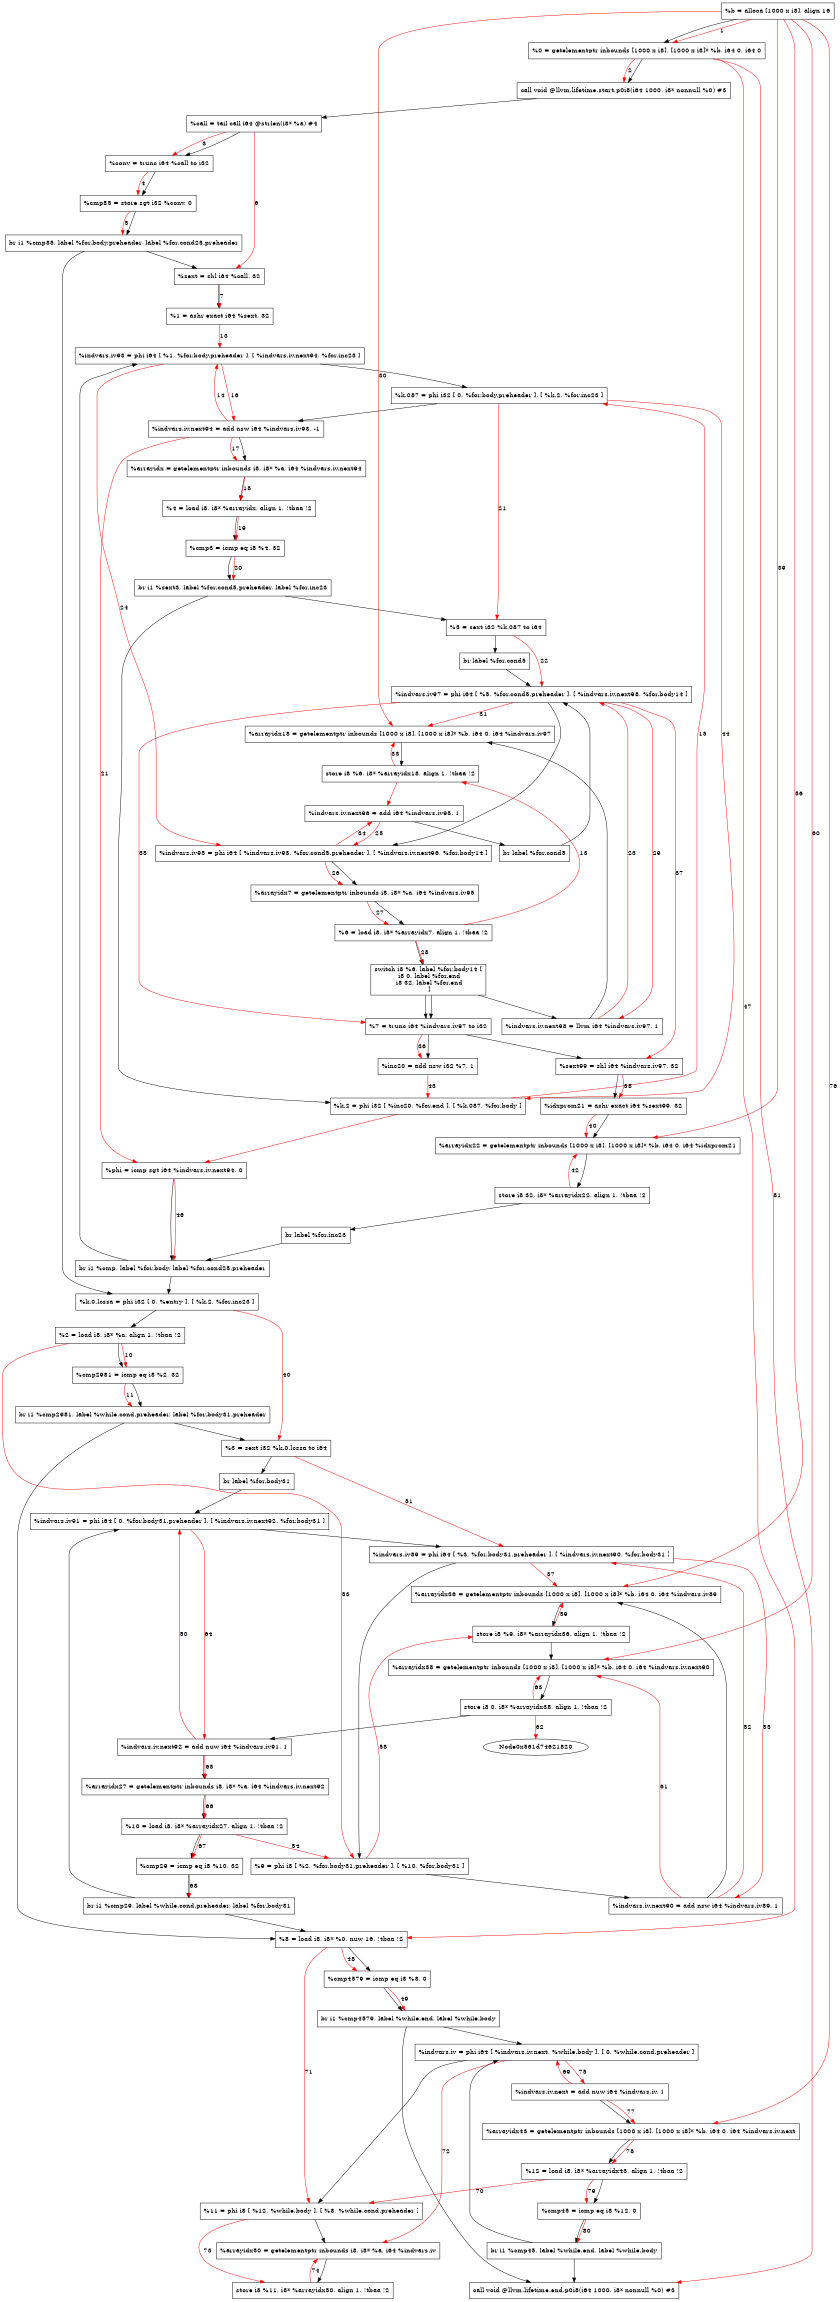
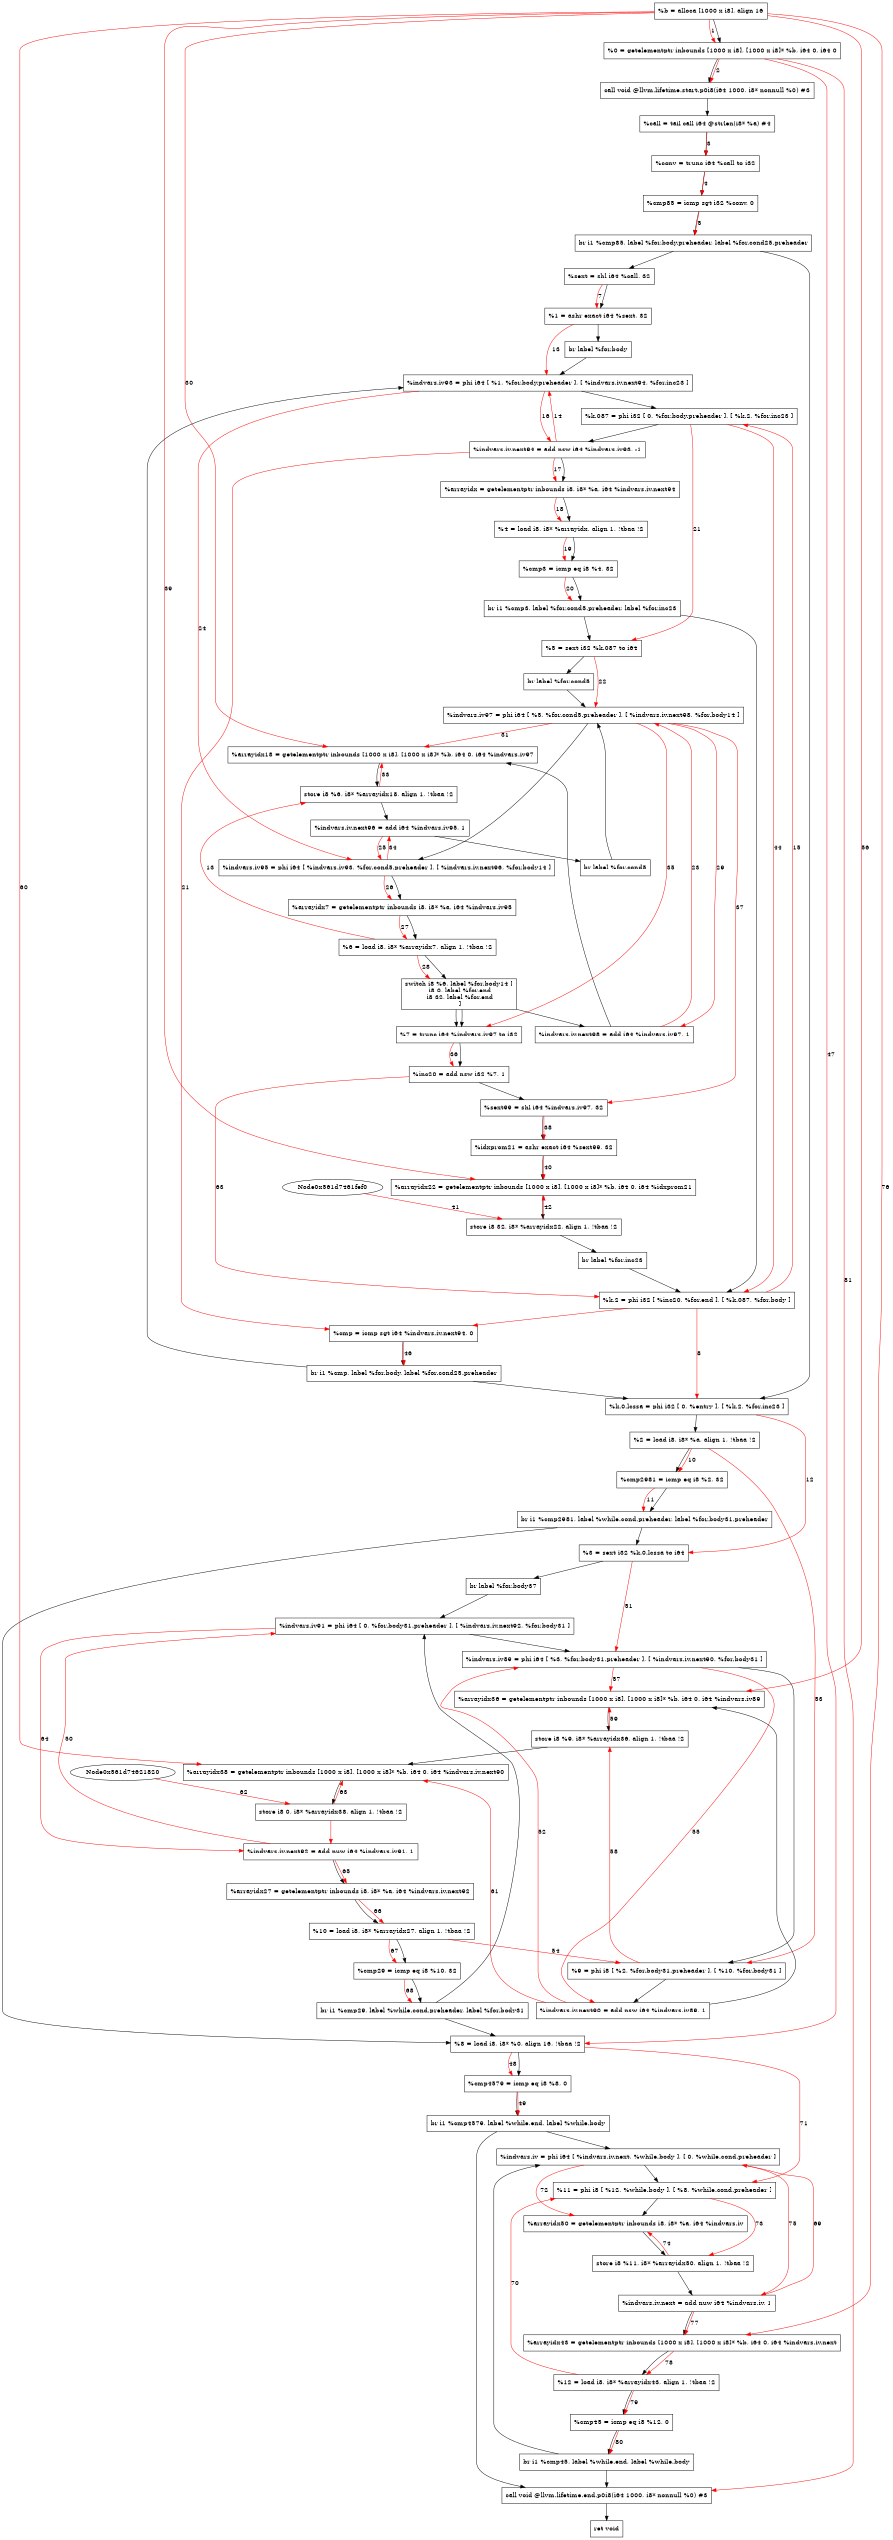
(255, 202) -> none
(138, 203) -> (701, 203)
none -> (598, 350)
(233, 588) -> (582, 609)
(393, 792) -> (384, 809)
(582, 1027) -> (614, 1035)
(522, 1046) -> (499, 1090)
(432, 1086) -> (220, 1187)
(174, 1171) -> (404, 1334)
none -> (333, 1187)
(246, 1251) -> (653, 1279)
none -> (697, 1351)
(287, 1375) -> (810, 1480)
(257, 1482) -> (503, 1586)
(536, 1725) -> (220, 1791)
(377, 1726) -> (331, 1830)
(341, 1939) -> (518, 2044)
none -> (684, 2281)
none -> (607, 2529)
